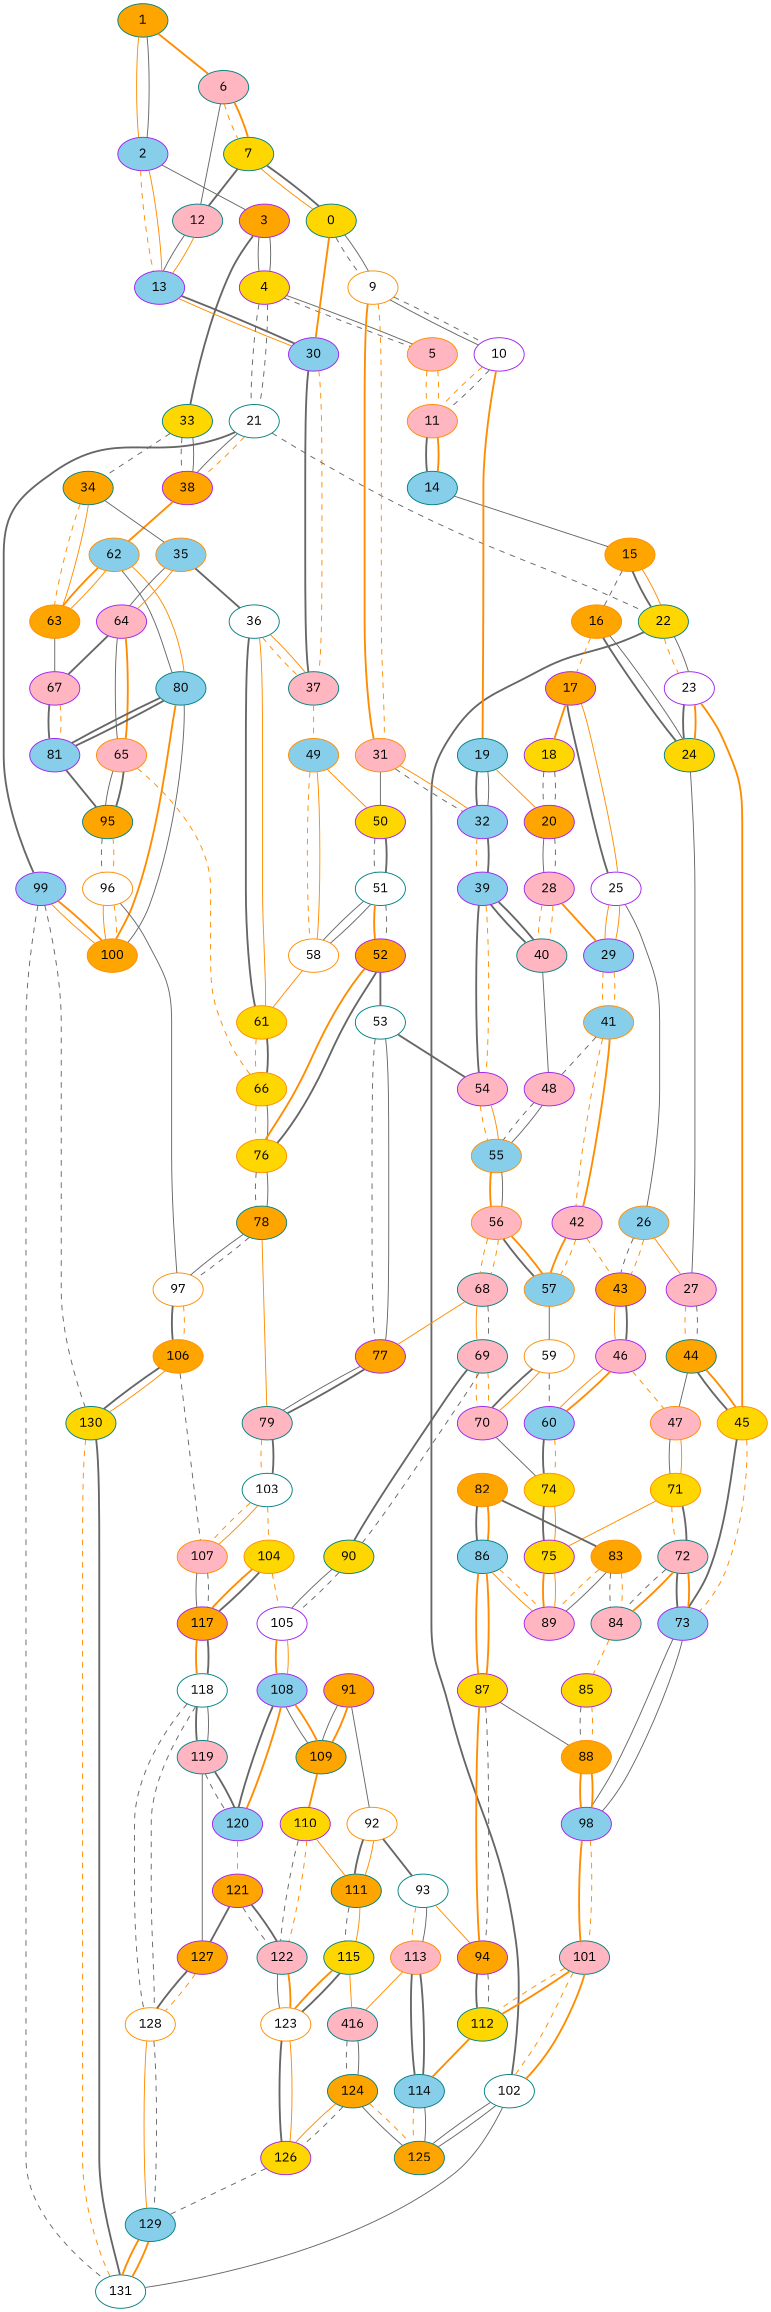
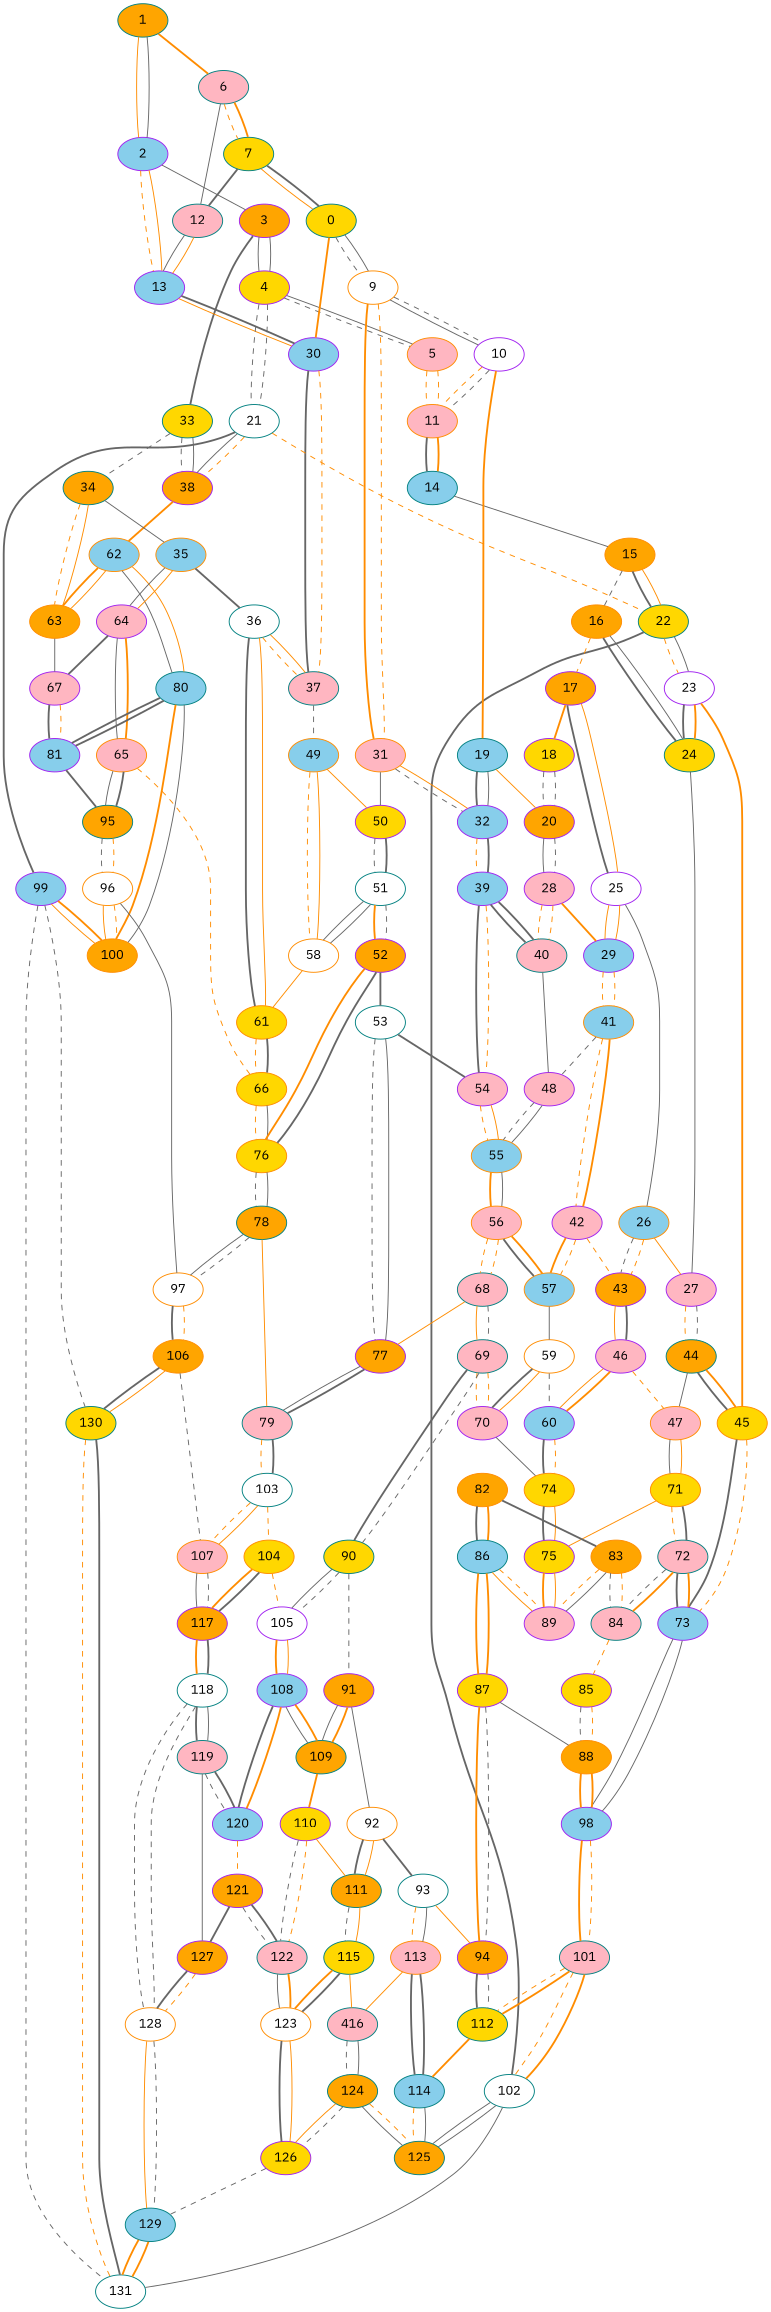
(454, 531) -> (454, 531)
(314, 722) -> (314, 722)
none -> (349, 1624)
